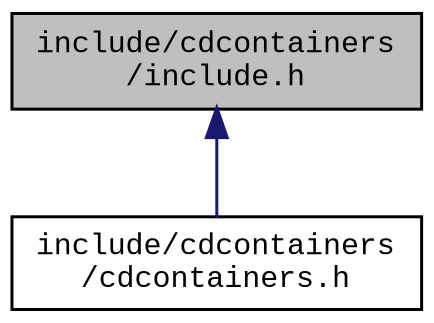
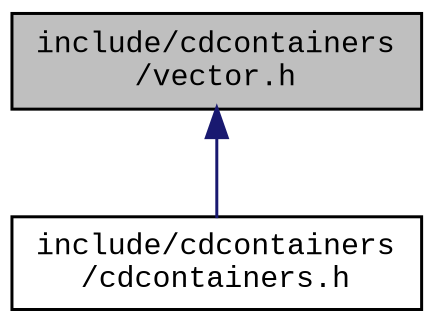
(217, 61) -> (217, 61)
